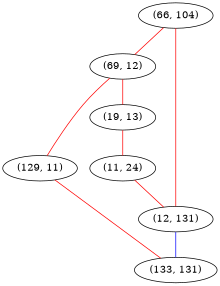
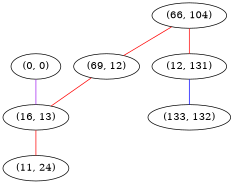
none -> (36, 66)
(123, 117) -> (36, 117)
(40, 168) -> none
(149, 194) -> none
(176, 270) -> (189, 117)
